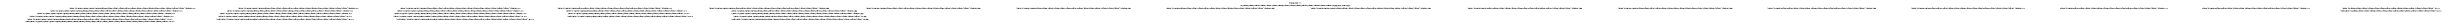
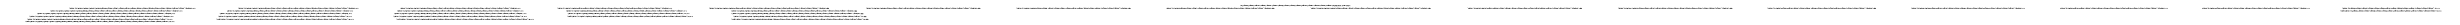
(1295, 3) -> none
